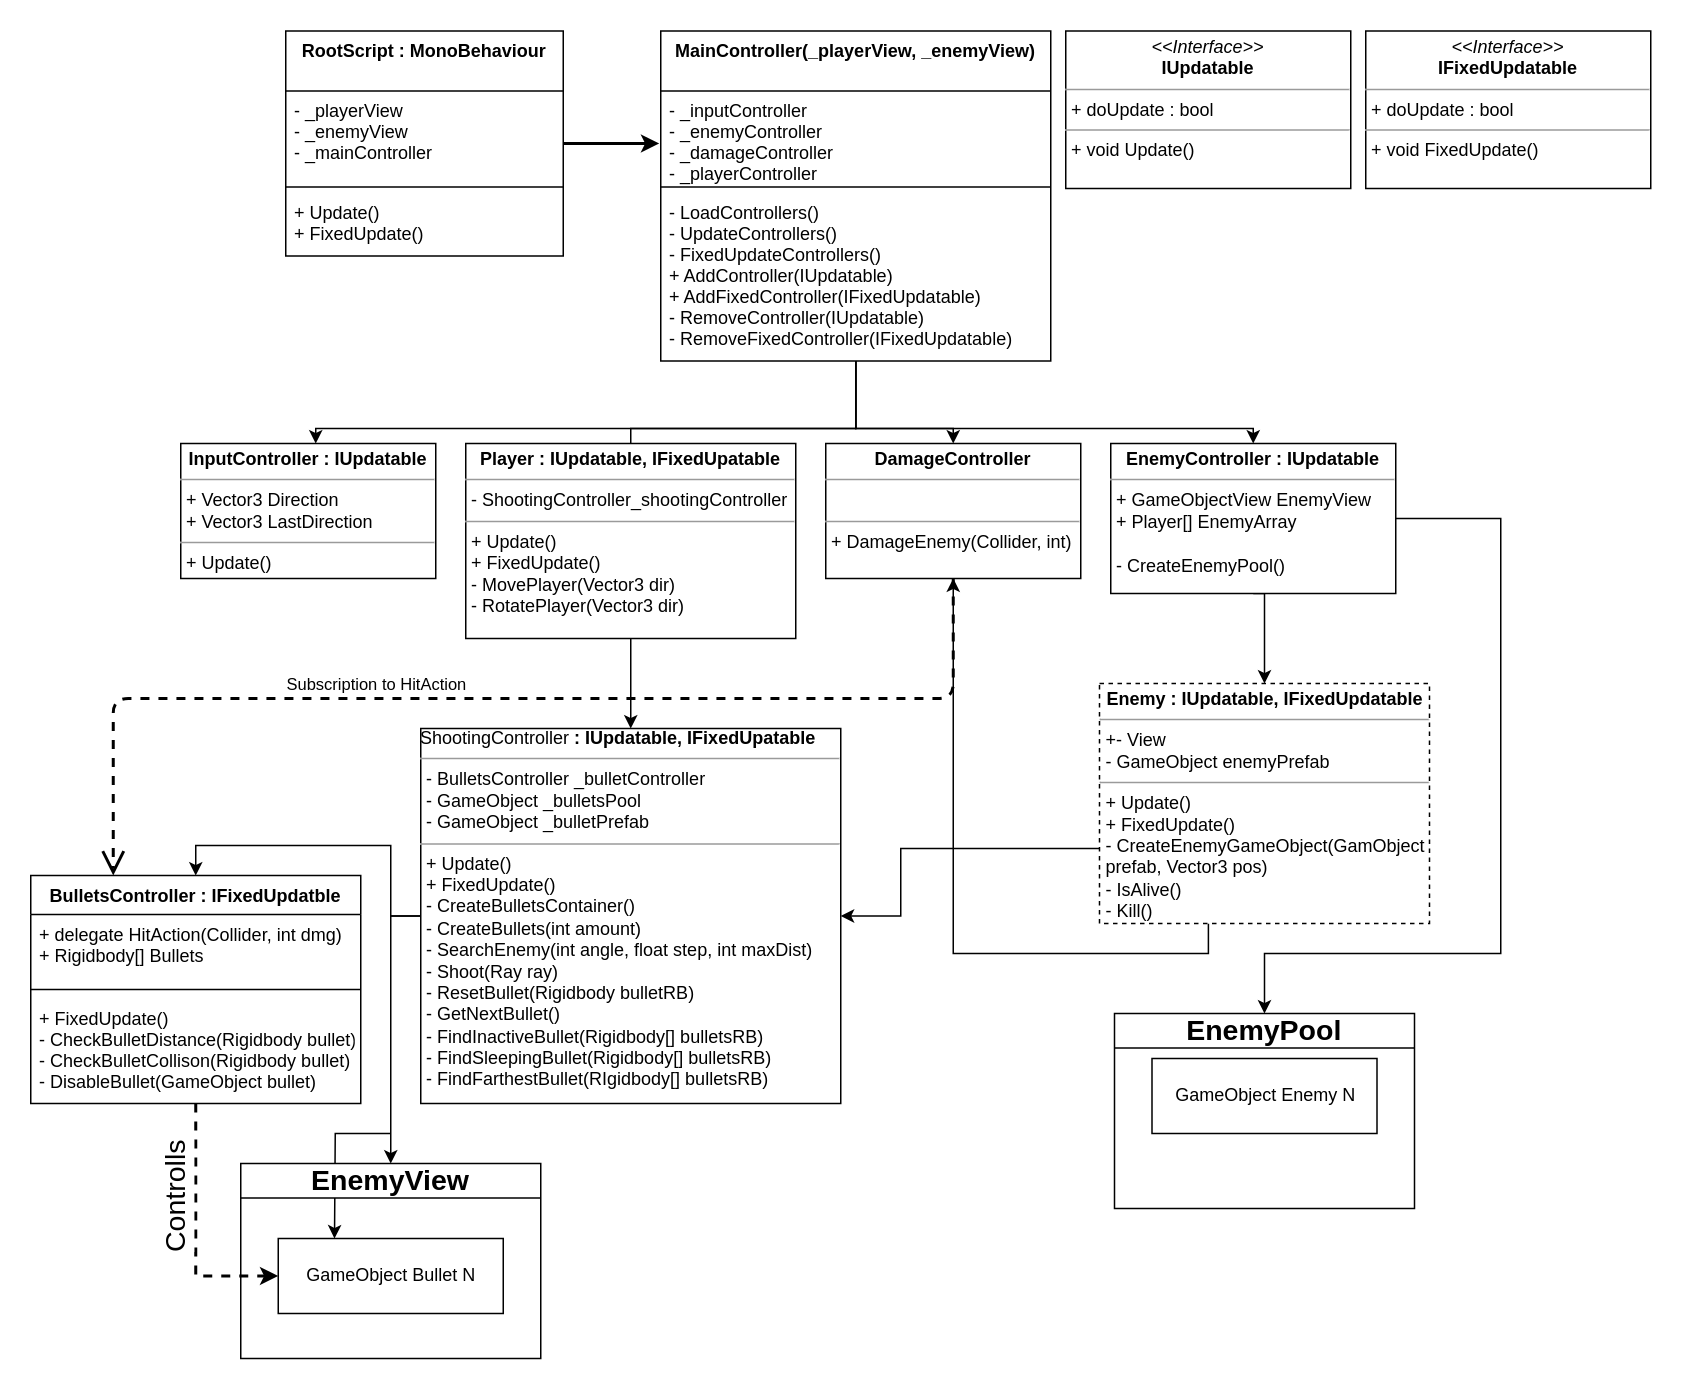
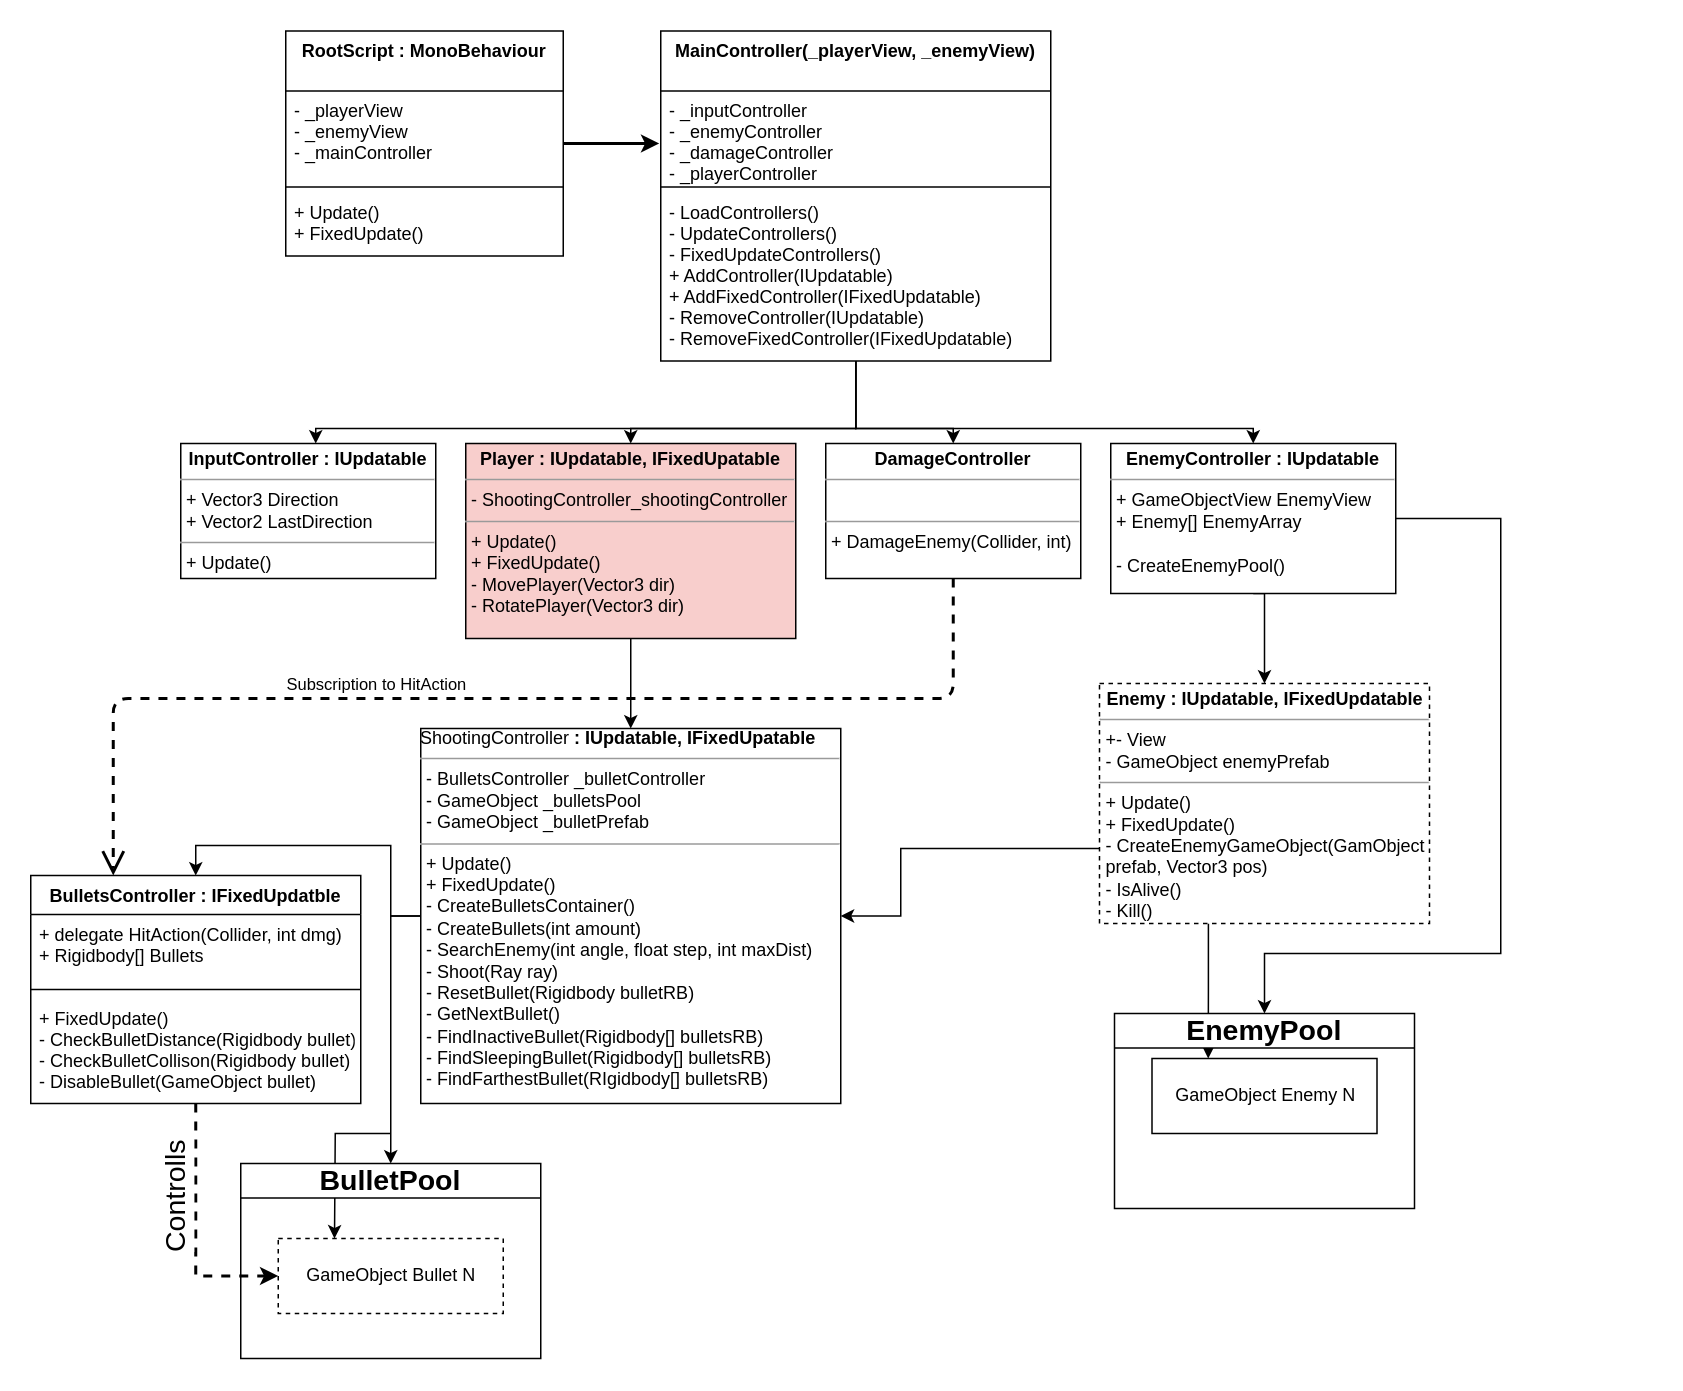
(1208, 110) -> none
(1508, 110) -> none
(631, 436) -> (631, 432)
(308, 486) -> (308, 486)
(1238, 486) -> (1238, 486)
(631, 541) -> (631, 541)
(953, 951) -> (1208, 983)
(390, 1180) -> (390, 1180)
(391, 1276) -> (391, 1276)
